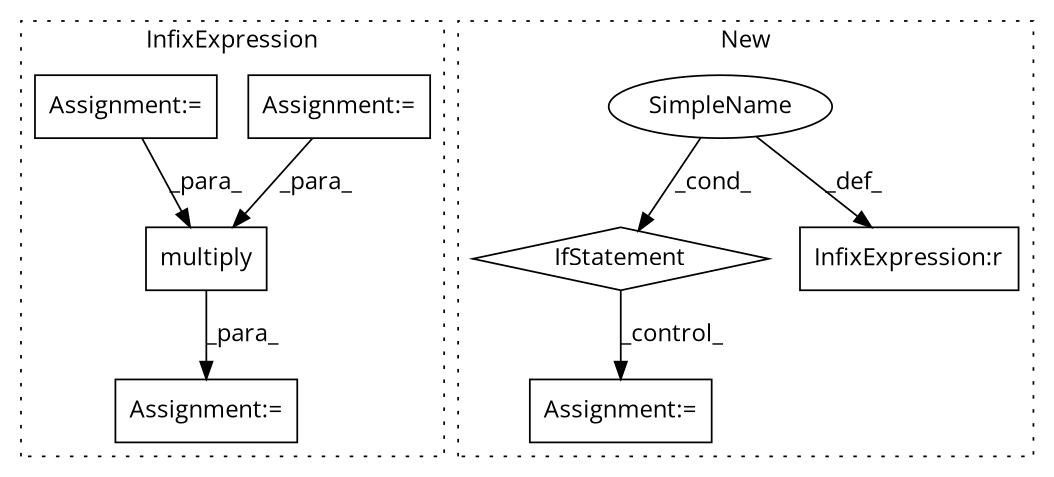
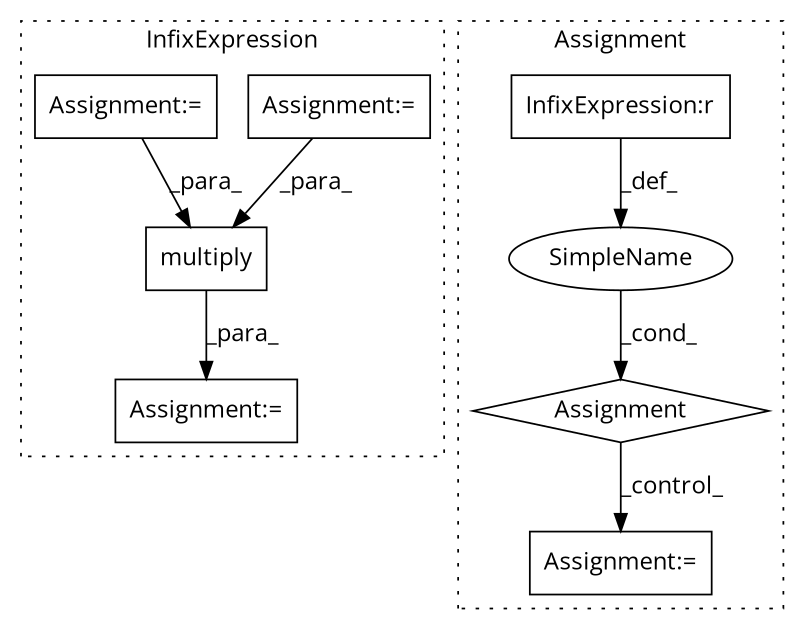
(746, 41) -> (621, 41)
(807, 176) -> (621, 174)
(621, 259) -> (621, 411)
